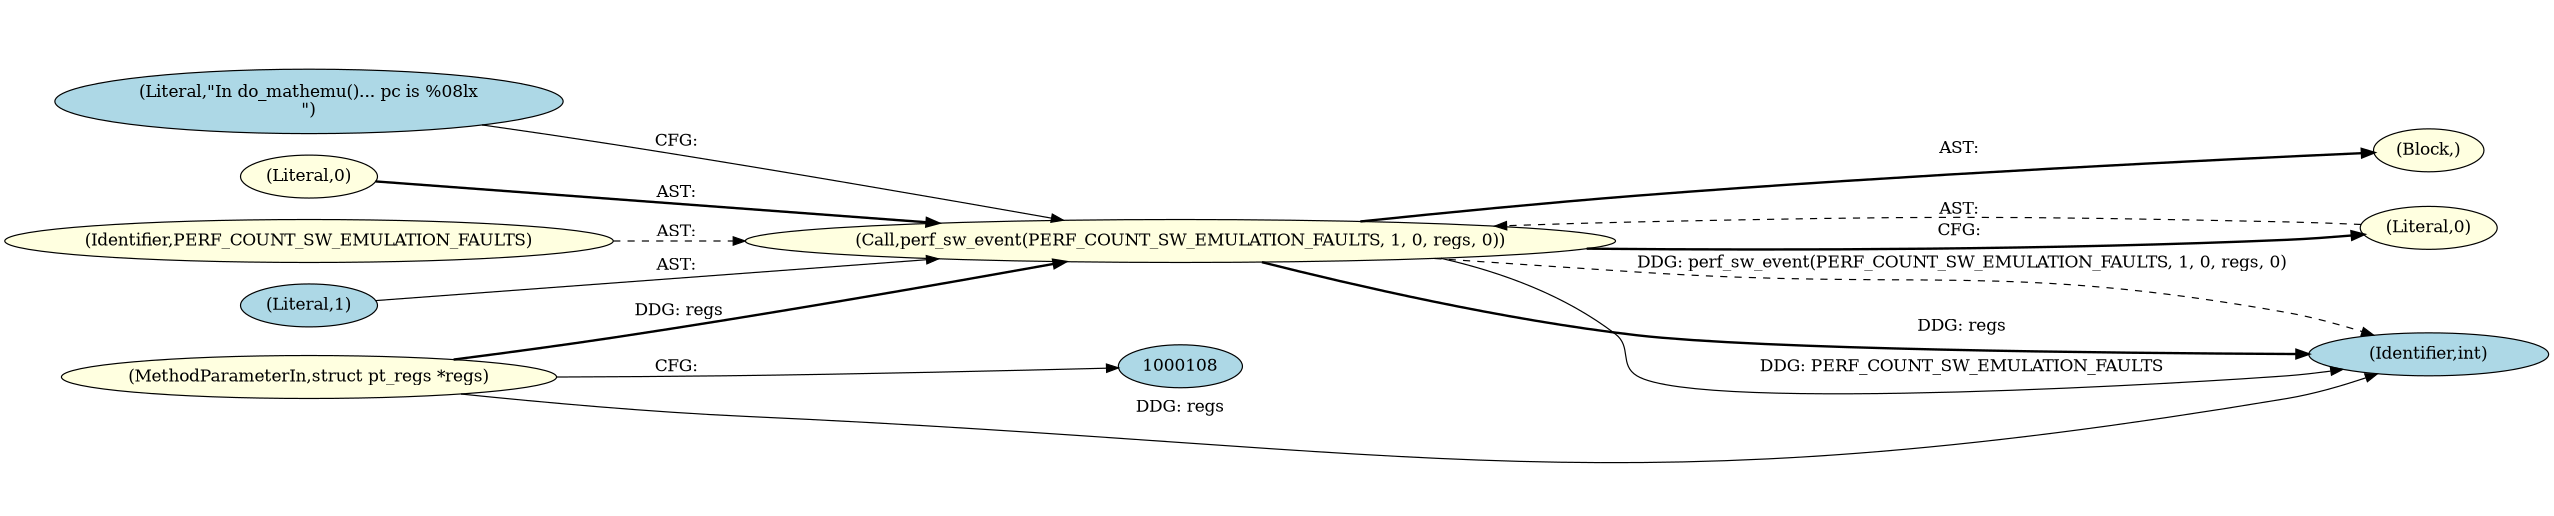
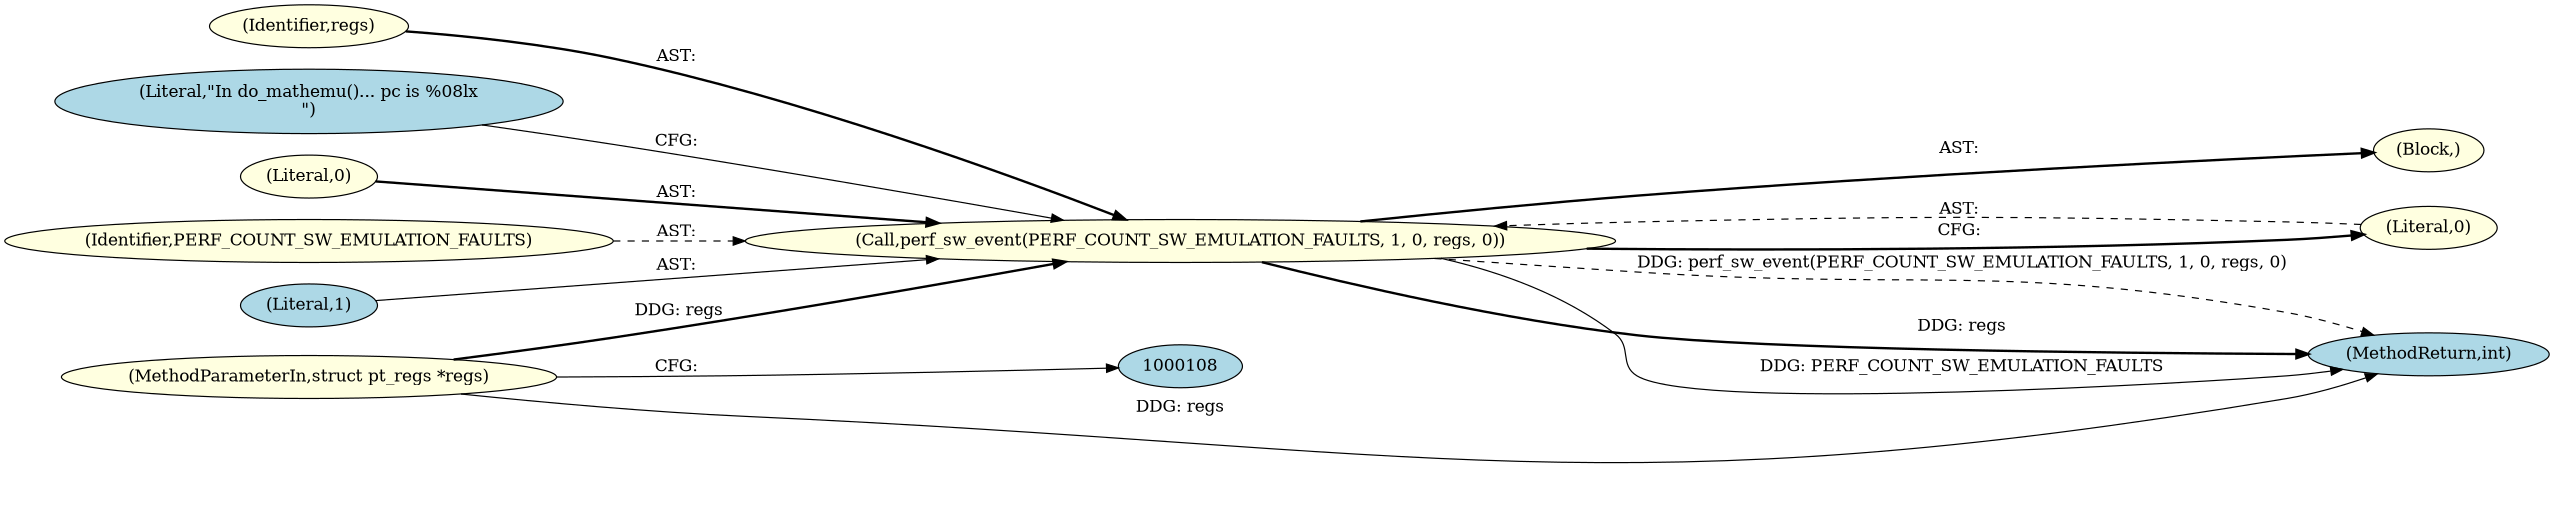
none -> (309, 26)
(2429, 354) -> (2429, 354)
